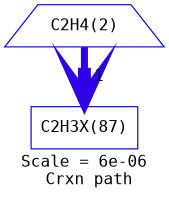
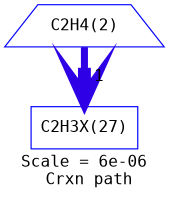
(84, 128) -> (84, 128)
